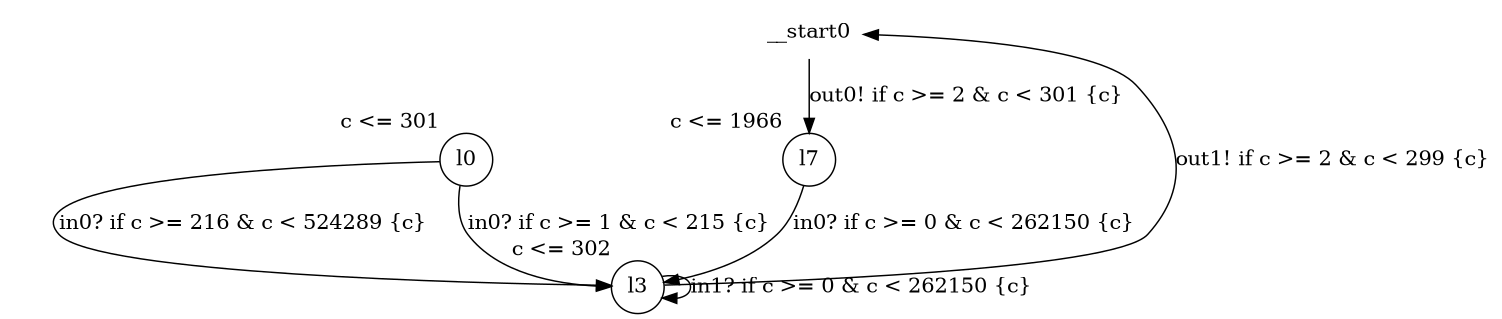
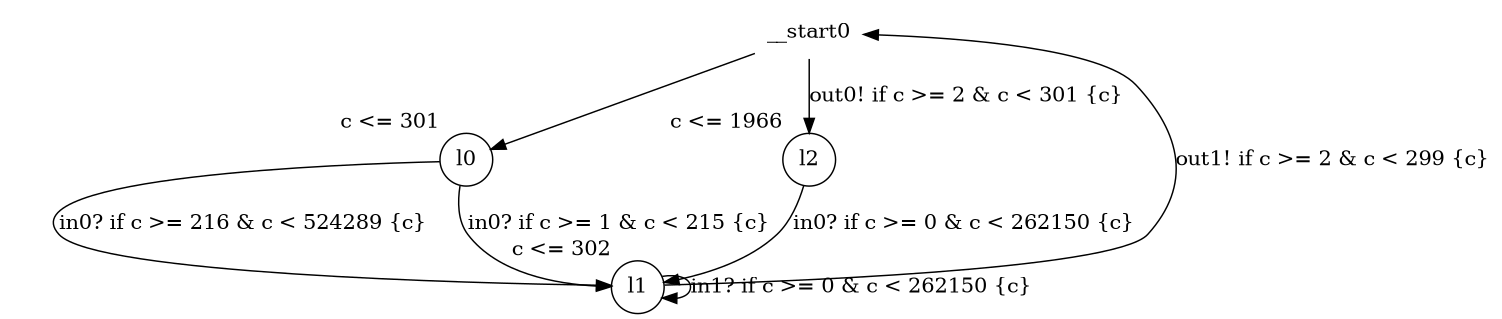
none -> (630, 99)
(809, 160) -> (809, 160)
(638, 287) -> (638, 287)
